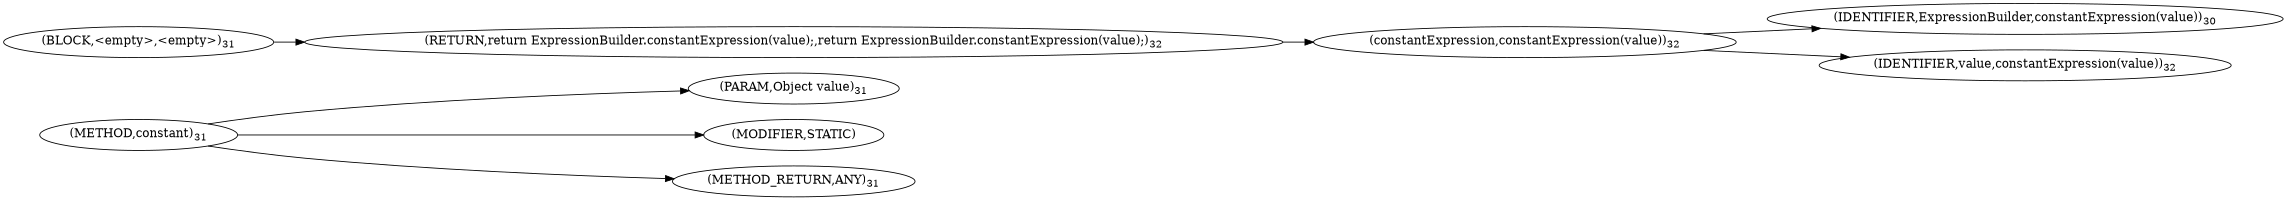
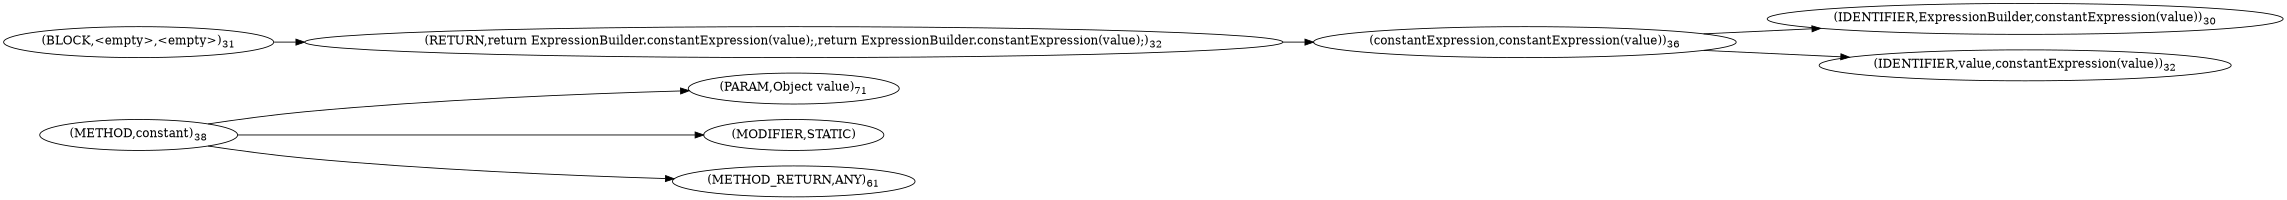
(1674, 41) -> (1674, 41)
(861, 87) -> (861, 87)
(201, 134) -> (201, 134)
(873, 180) -> (873, 180)
